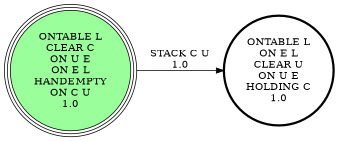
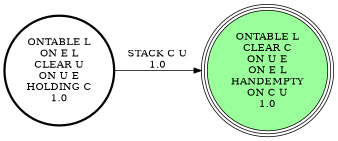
(176, 71) -> (154, 71)
